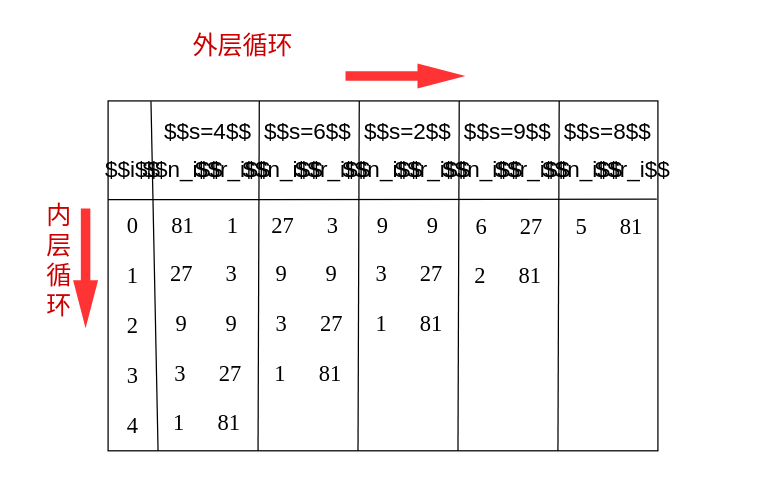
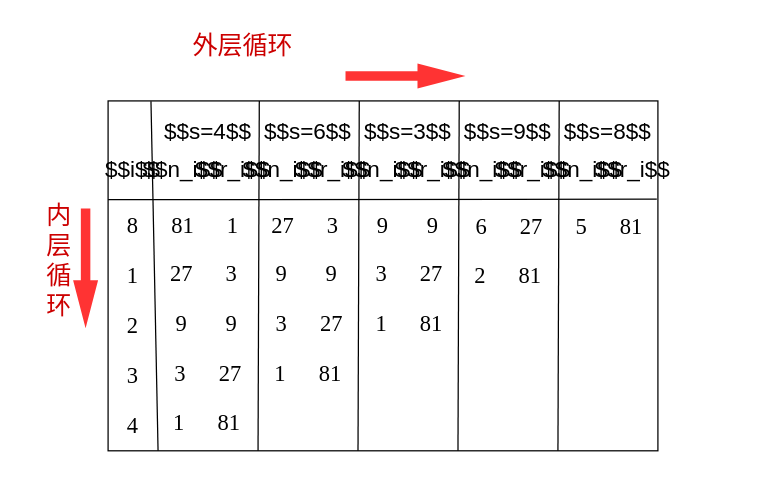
(408, 132) -> (408, 132)
(133, 226) -> (133, 226)
